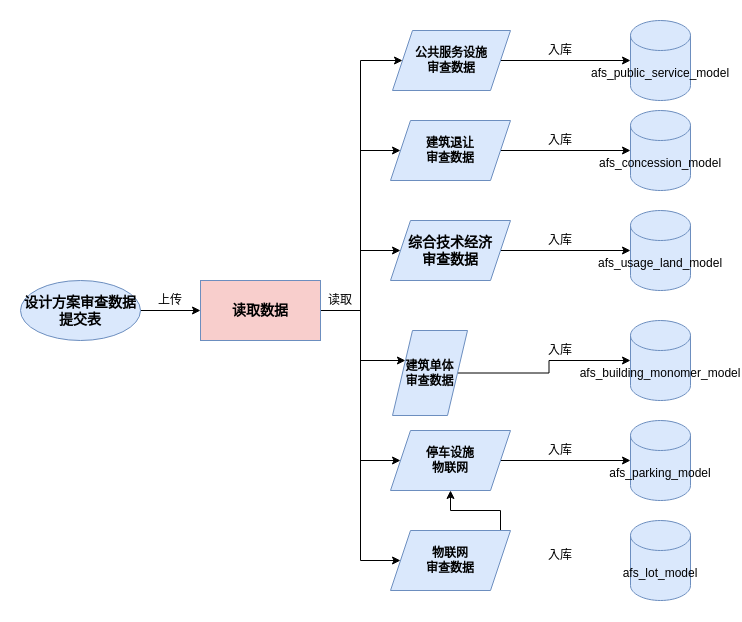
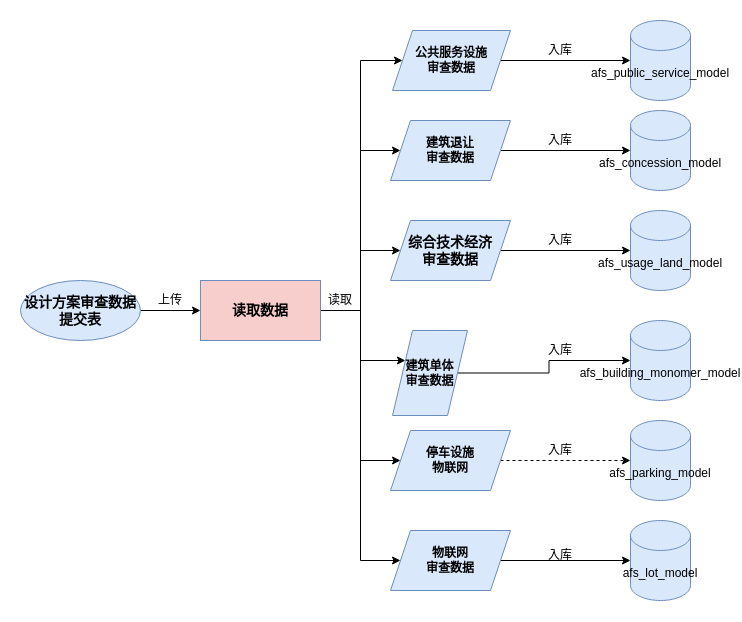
(562, 461) -> (562, 461)
(480, 511) -> (562, 561)
